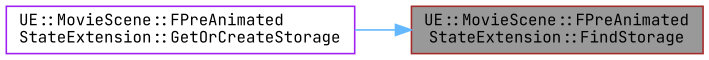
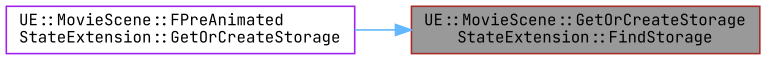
(557, 30) -> (586, 30)
